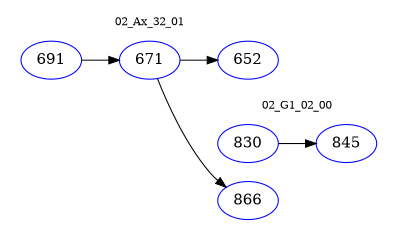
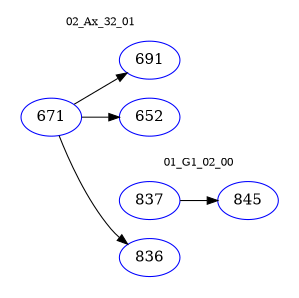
(95, 60) -> (96, 91)
(297, 106) -> (199, 163)
(248, 144) -> (150, 201)
(248, 201) -> (150, 258)
